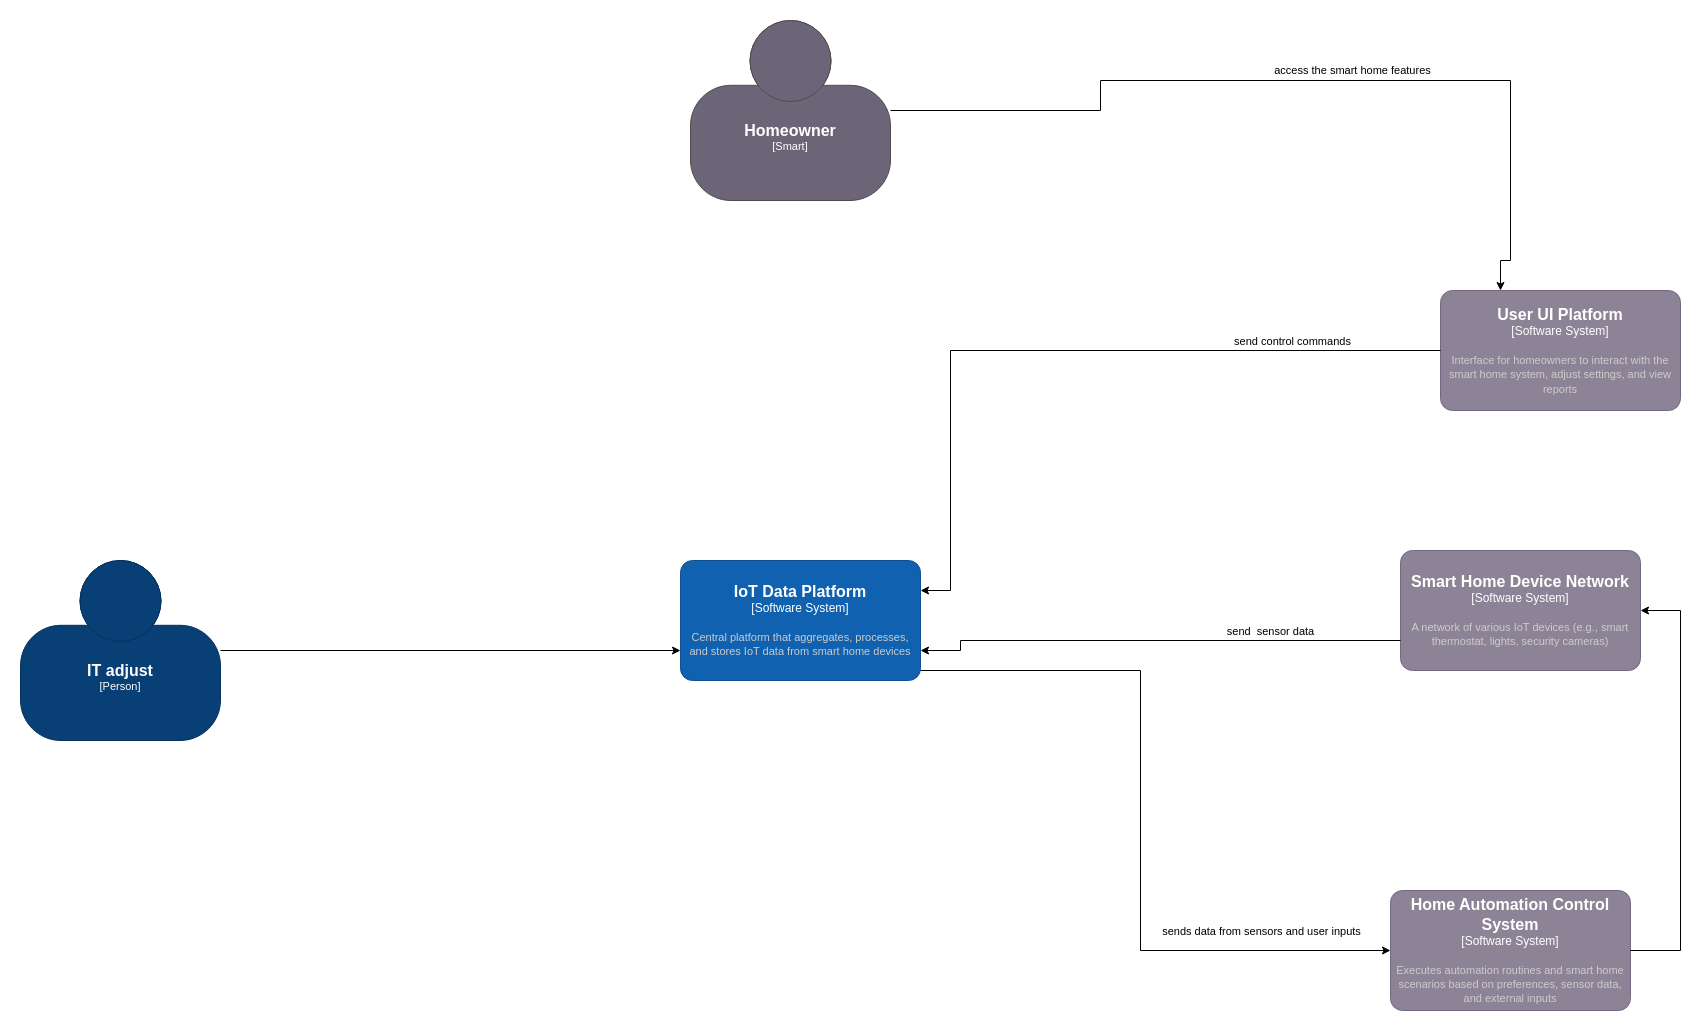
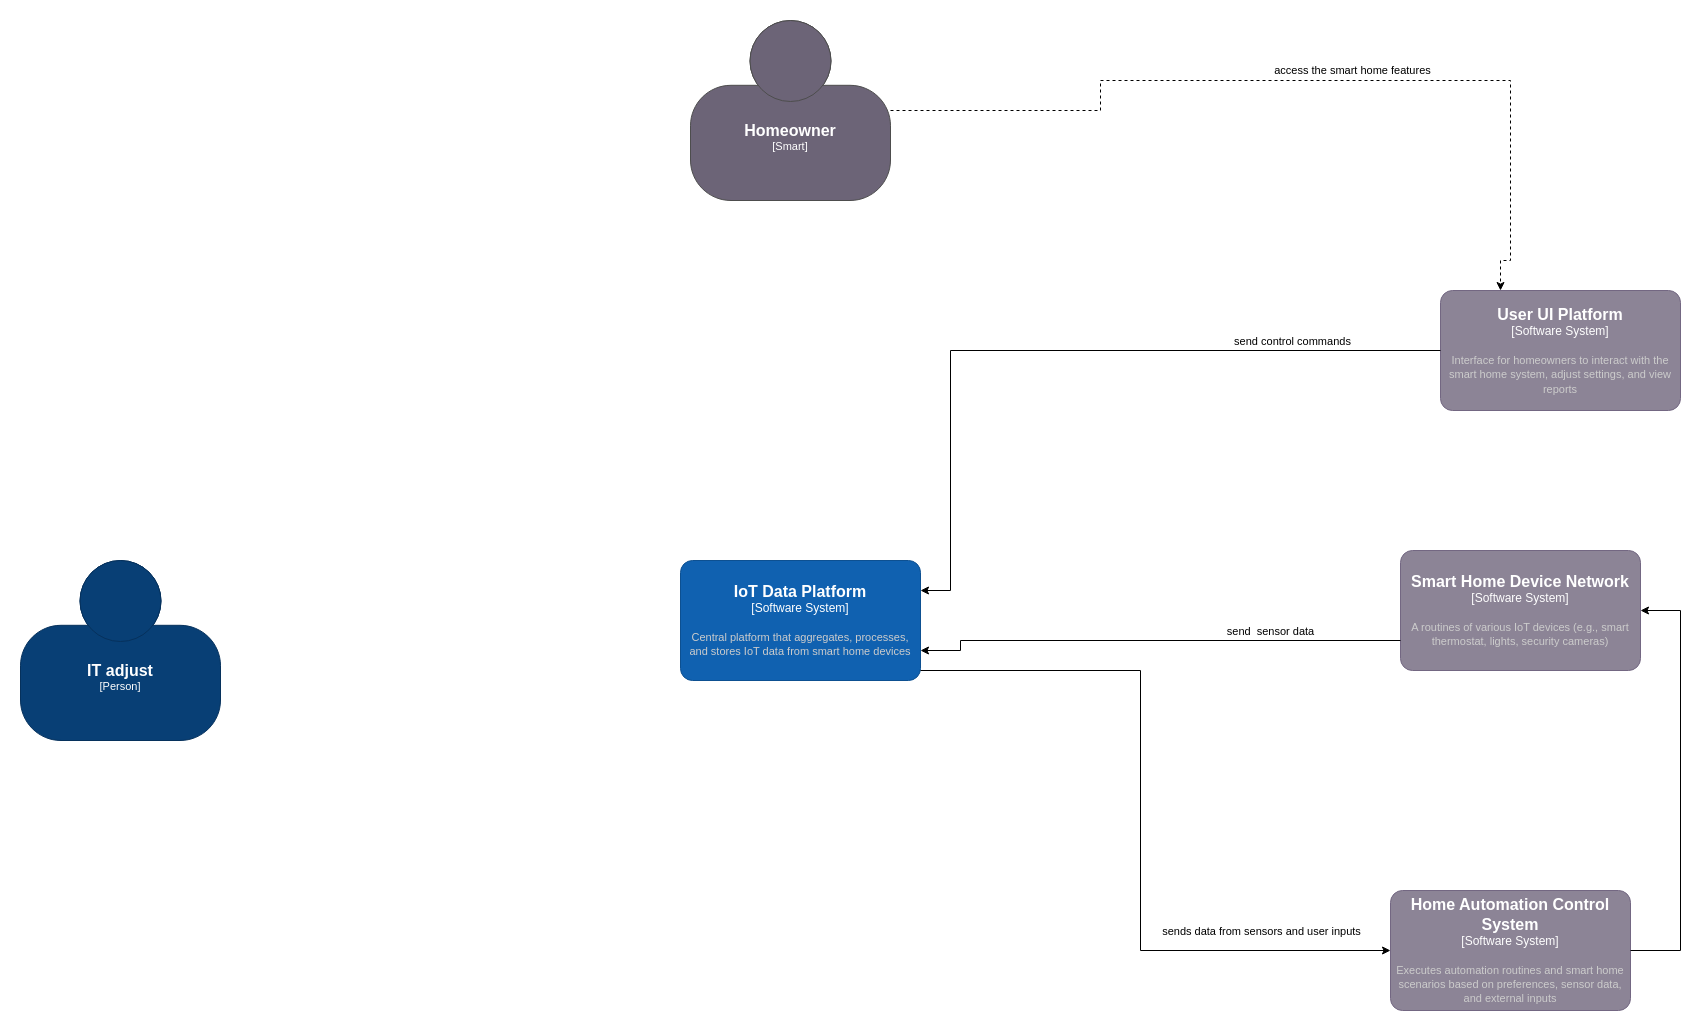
(1293, 81) -> (1293, 81)
(1521, 611) -> (1521, 611)
(447, 651) -> none
